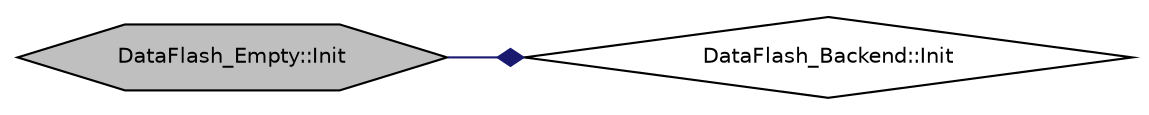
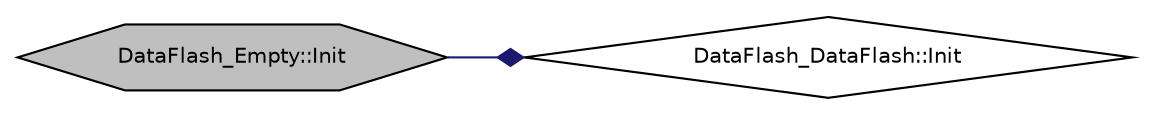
(828, 57) -> (828, 57)
